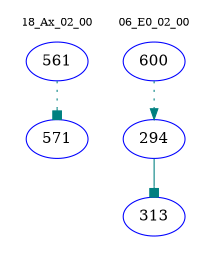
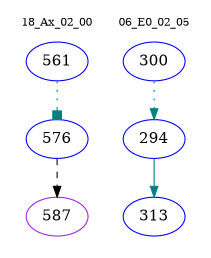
(154, 23) -> (154, 23)
(154, 61) -> (154, 61)
(57, 139) -> (57, 139)
(154, 173) -> (154, 173)
none -> (57, 217)
